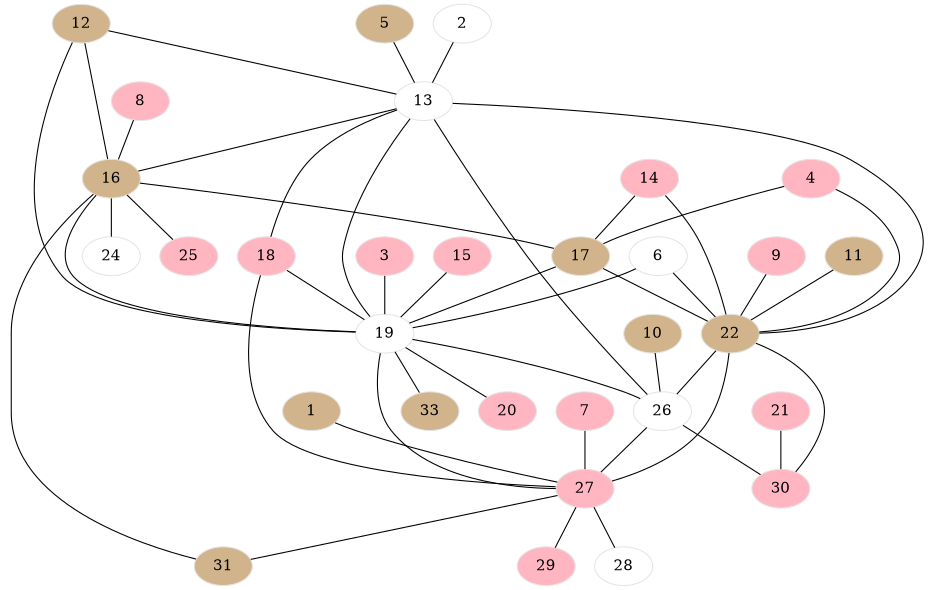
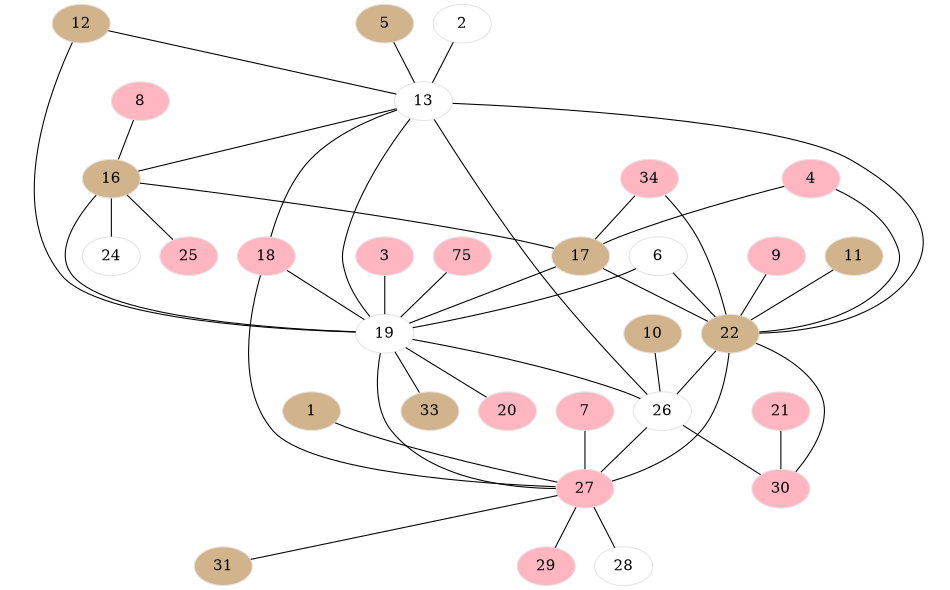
(96, 101) -> none
(650, 179) -> (650, 179)
(462, 256) -> (462, 256)
(12, 416) -> none
